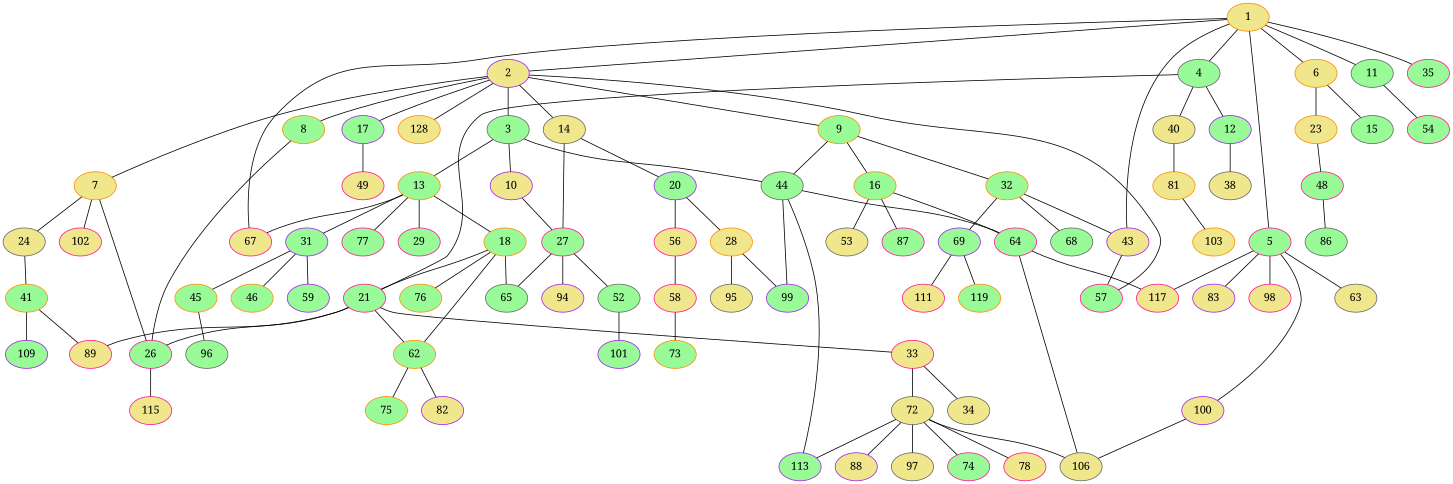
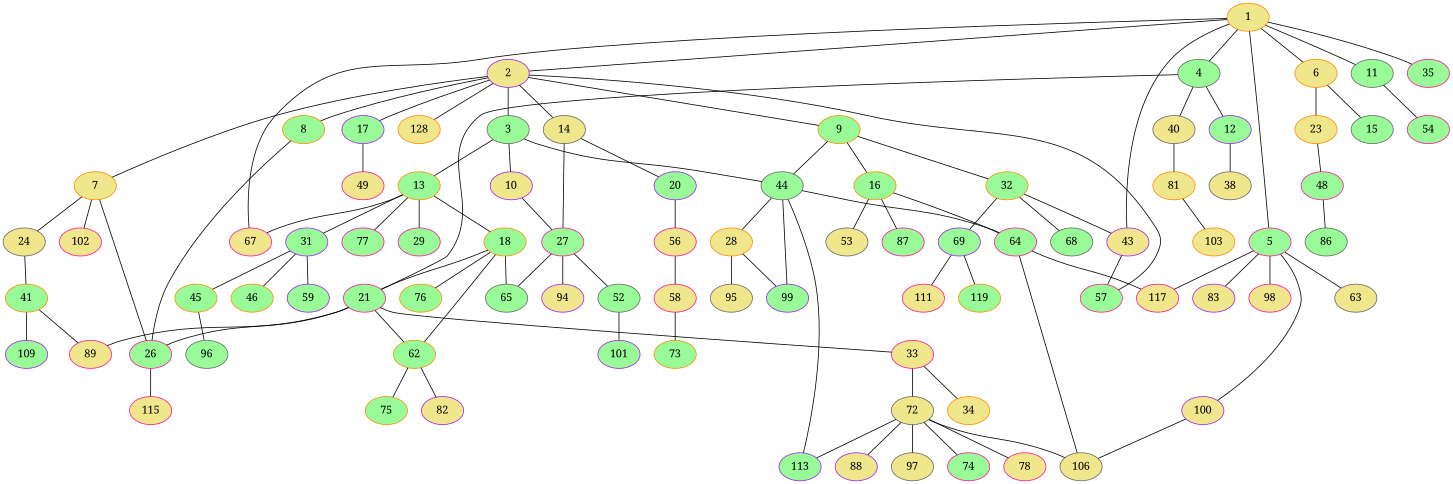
(703, 214) -> (757, 214)
(969, 411) -> (969, 411)
